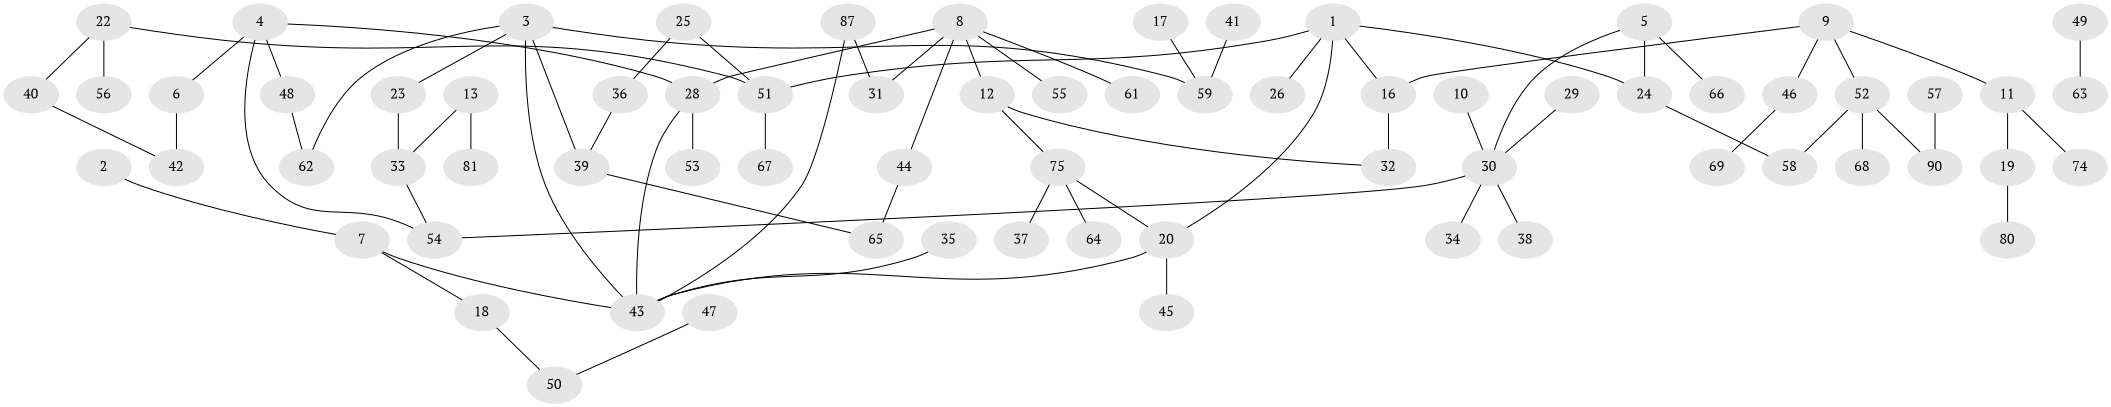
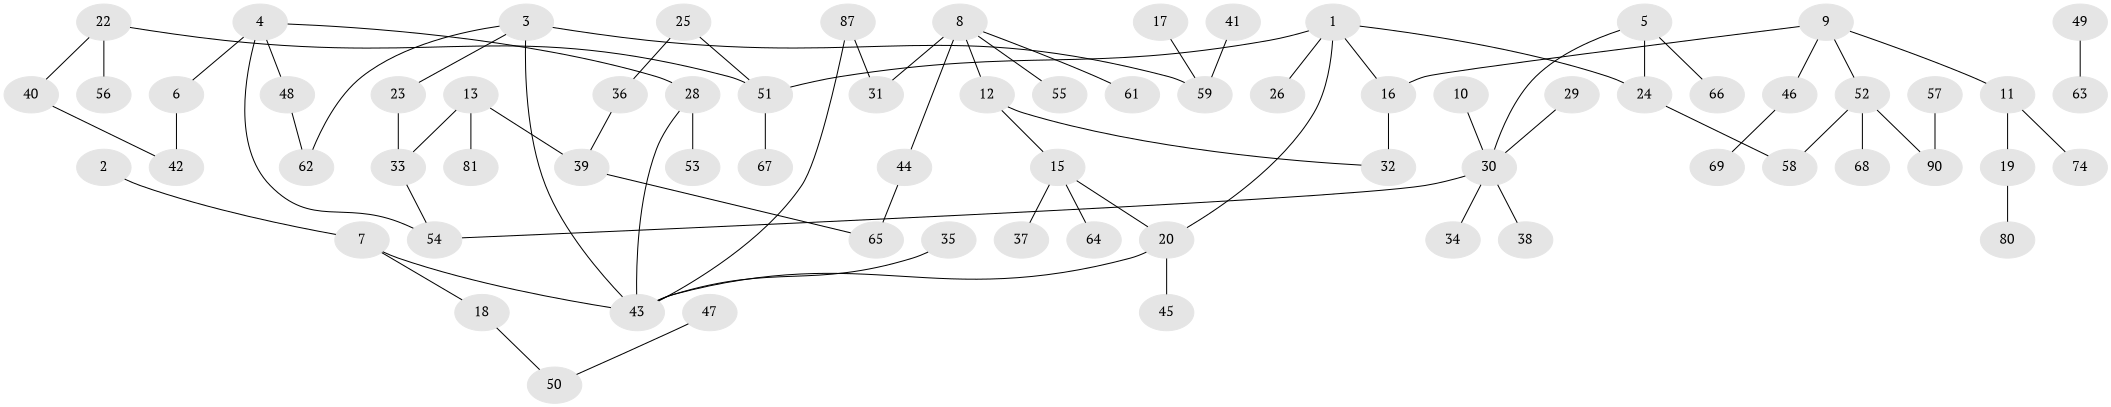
(824, 54) -> none
(554, 95) -> (525, 130)
(1058, 167) -> (1058, 167)
